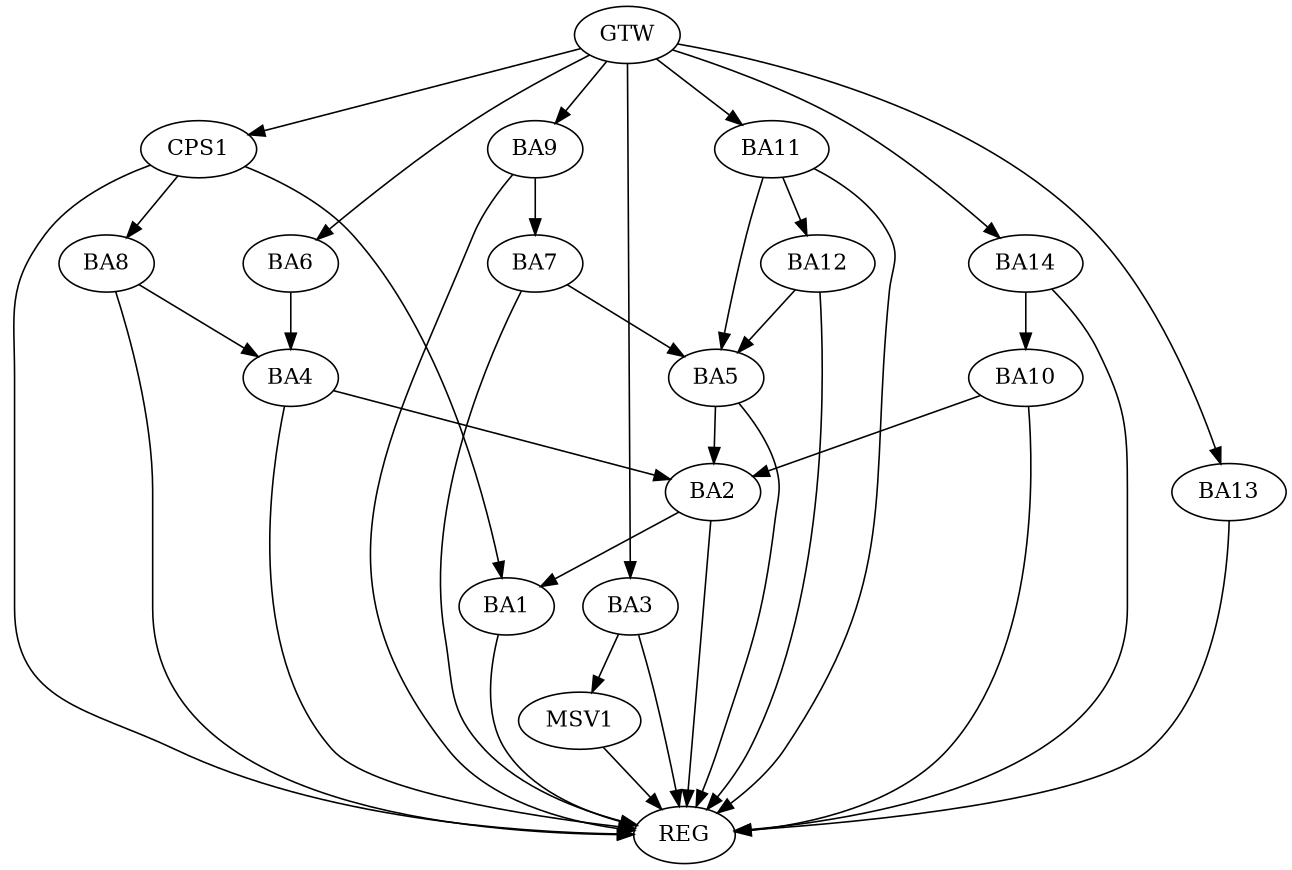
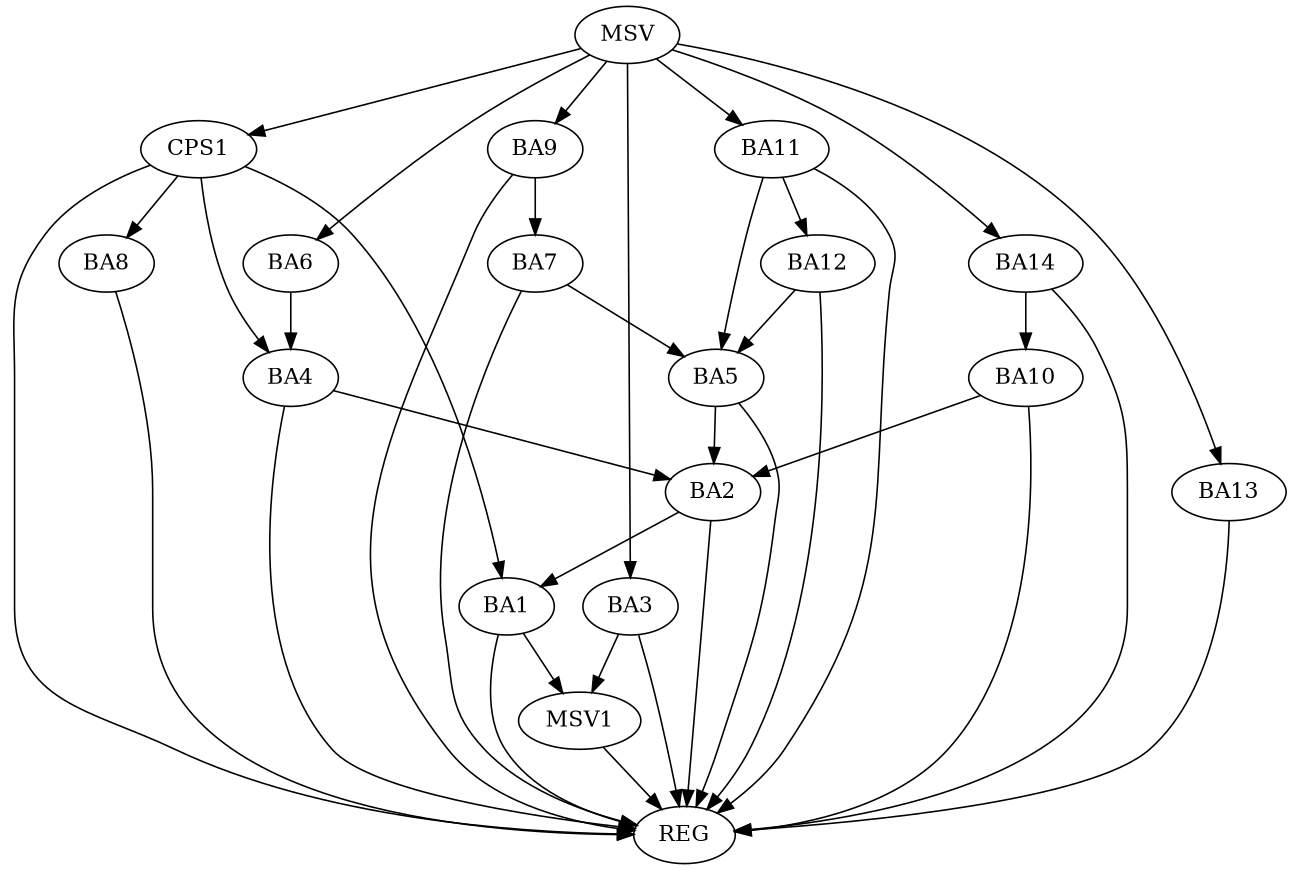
(627, 35) -> (627, 35)
(192, 316) -> (218, 263)
none -> (539, 656)
